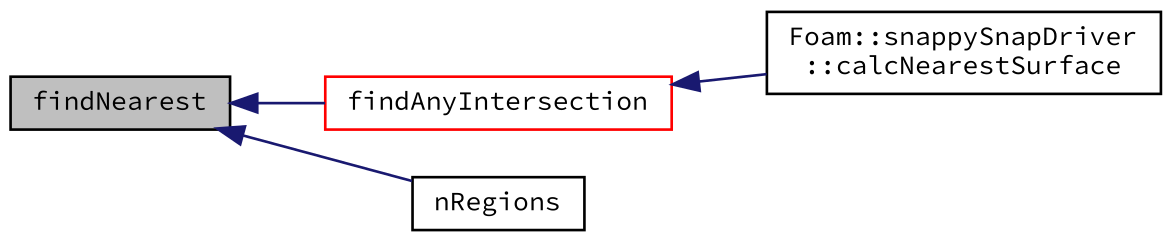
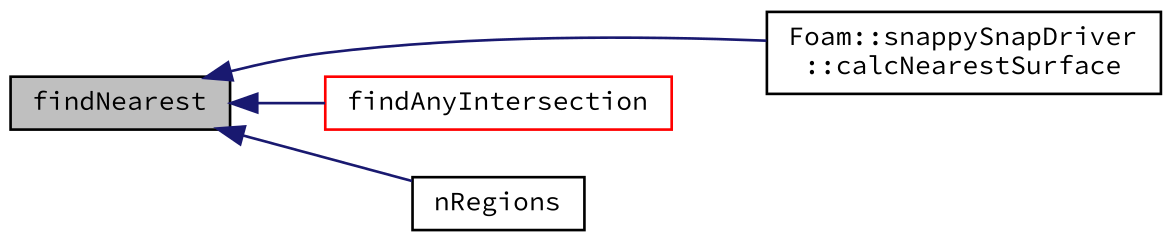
(733, 78) -> (497, 40)
